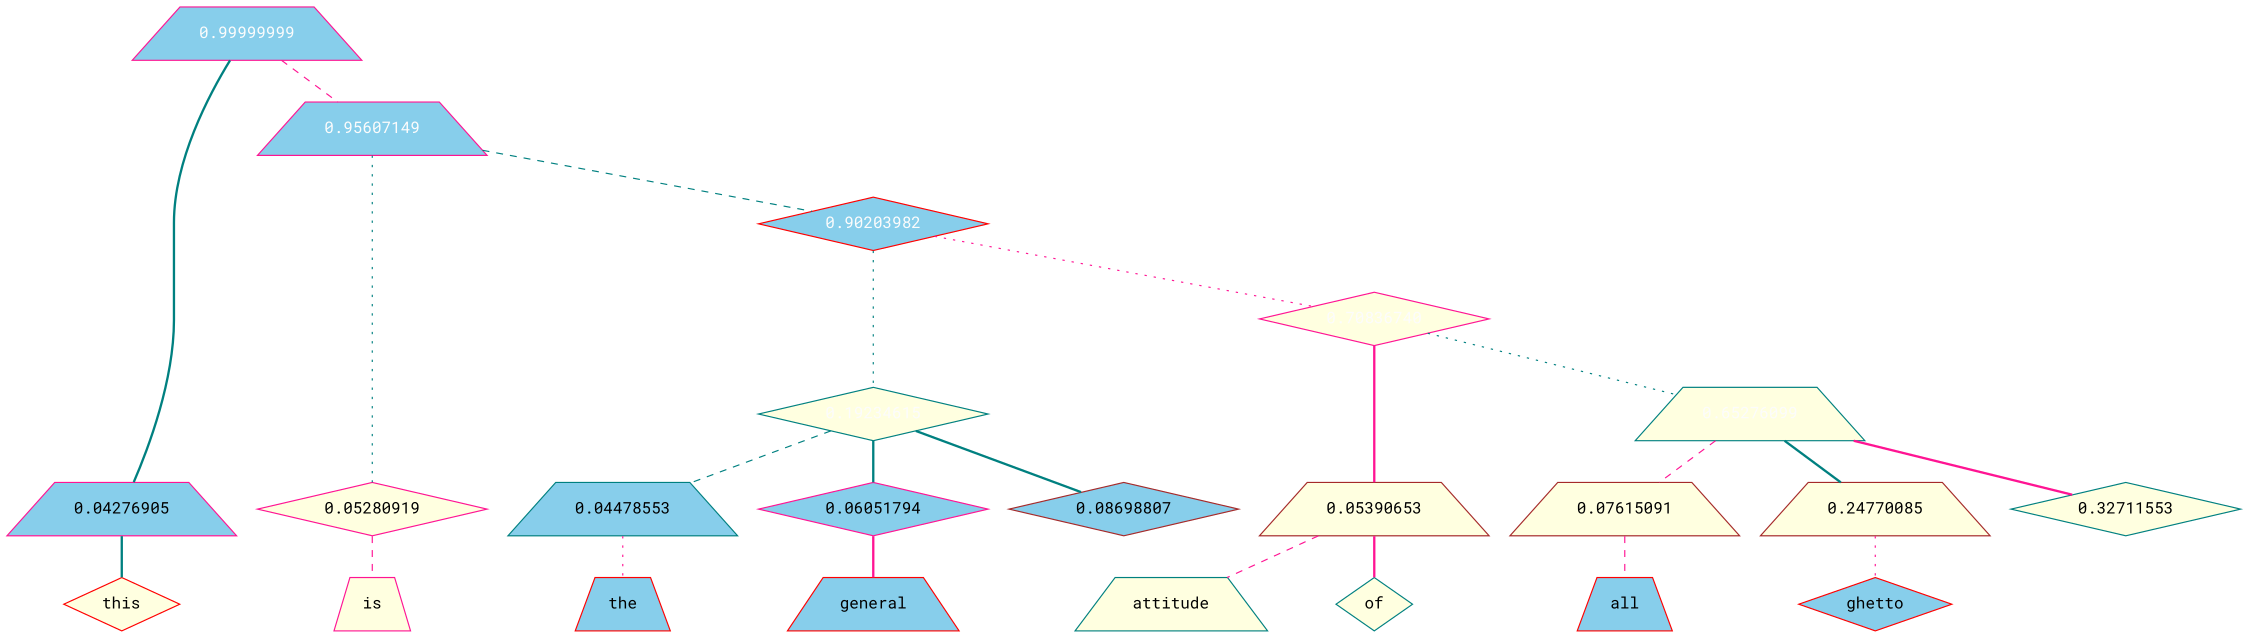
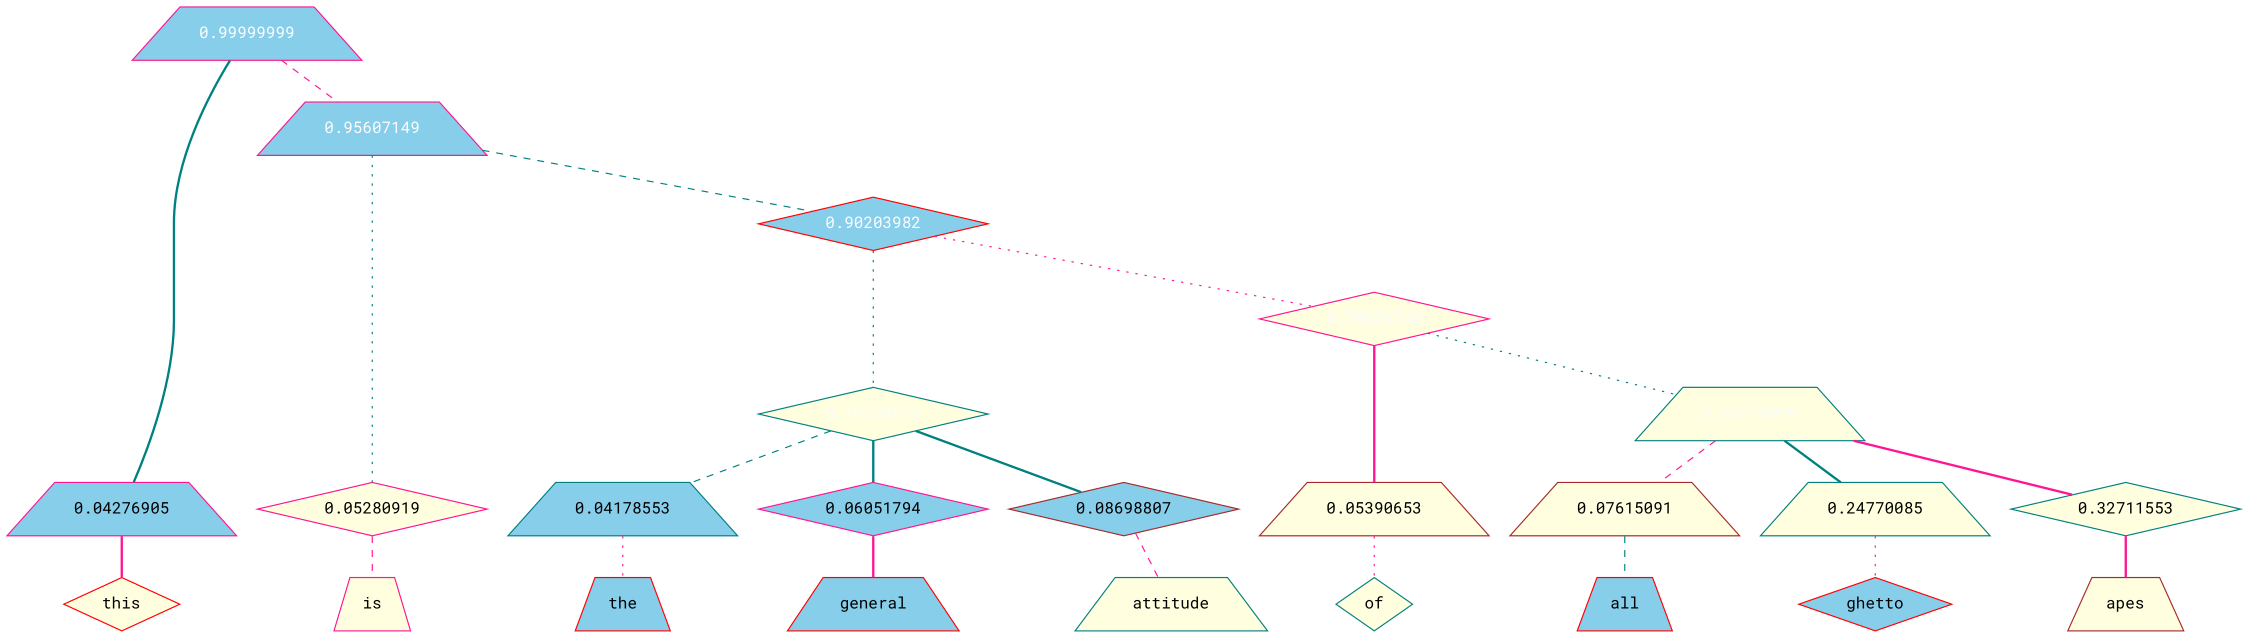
(623, 509) -> (623, 509)
(1875, 509) -> (1875, 509)
(122, 557) -> (122, 557)
(1273, 557) -> (1147, 555)
(1374, 557) -> (1374, 557)
(1625, 557) -> (1625, 557)
none -> (2126, 604)
